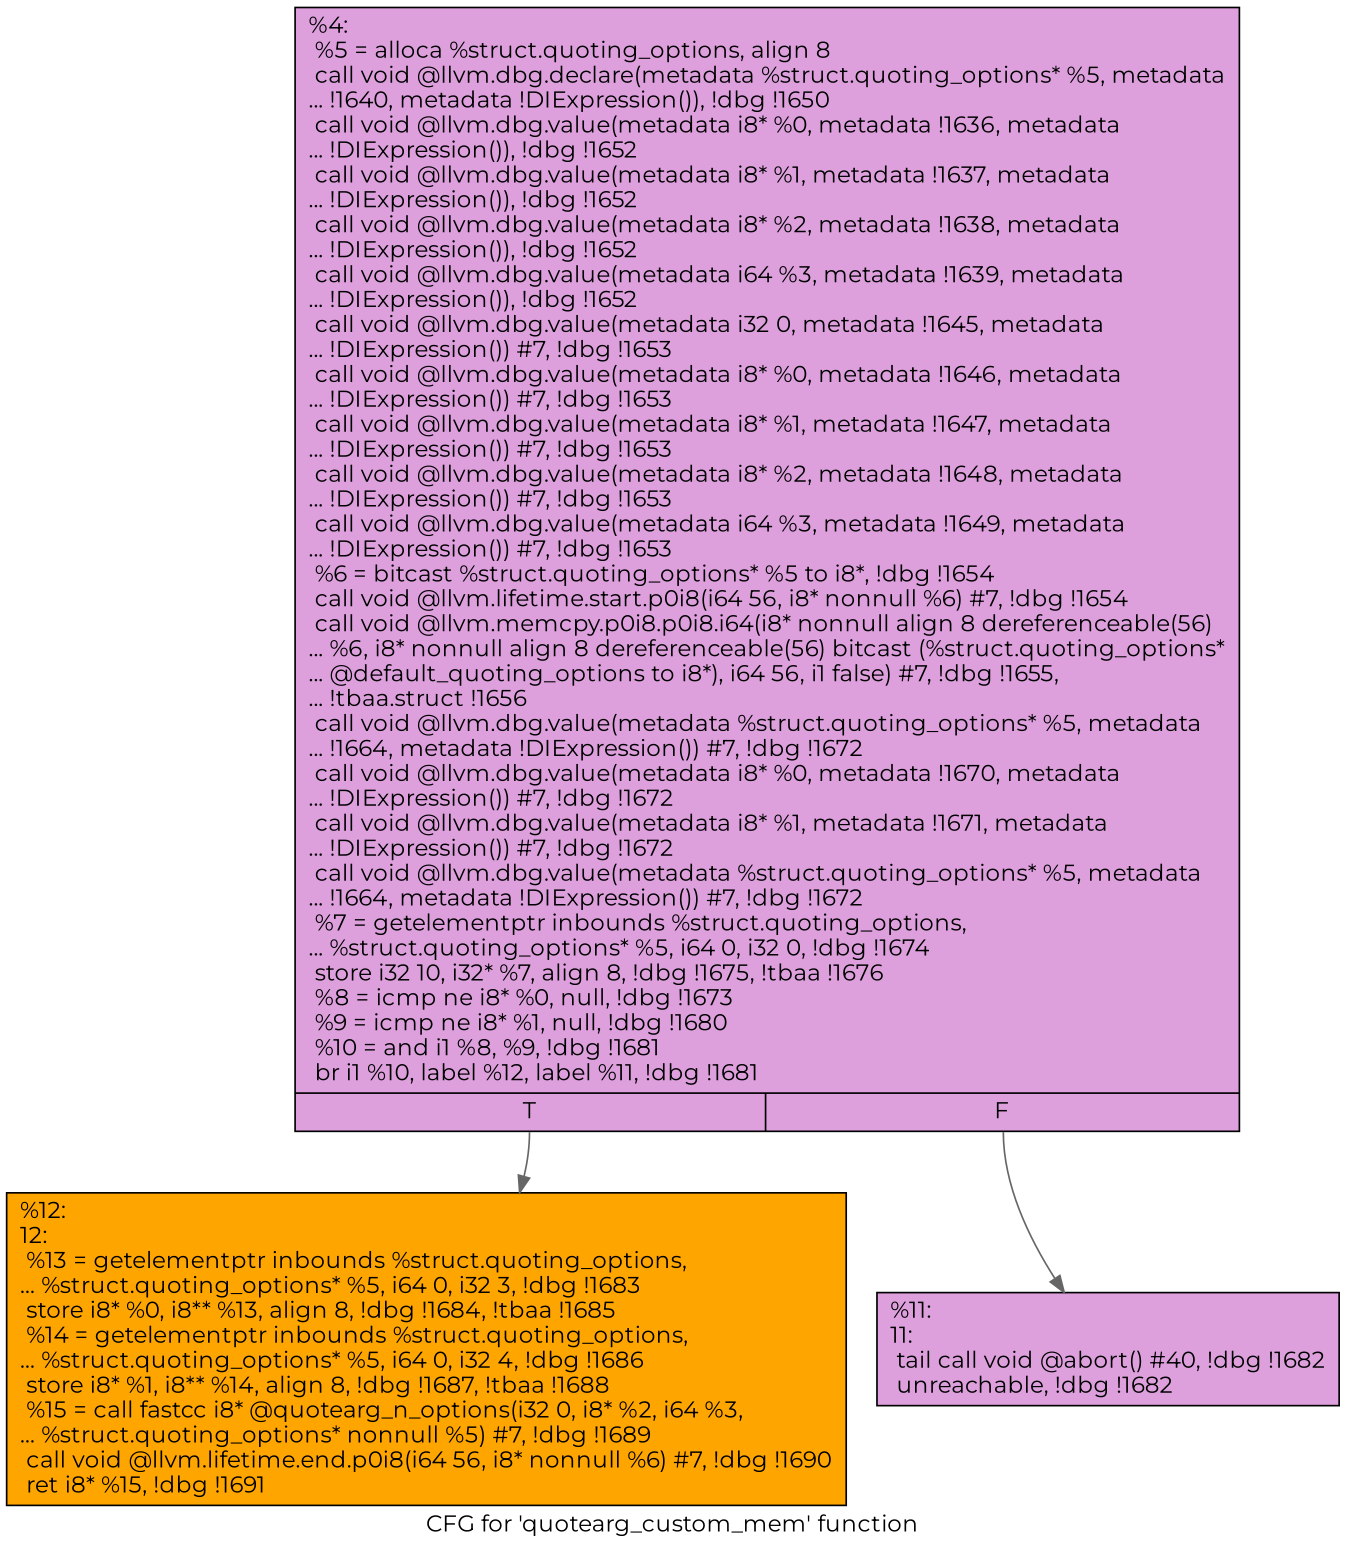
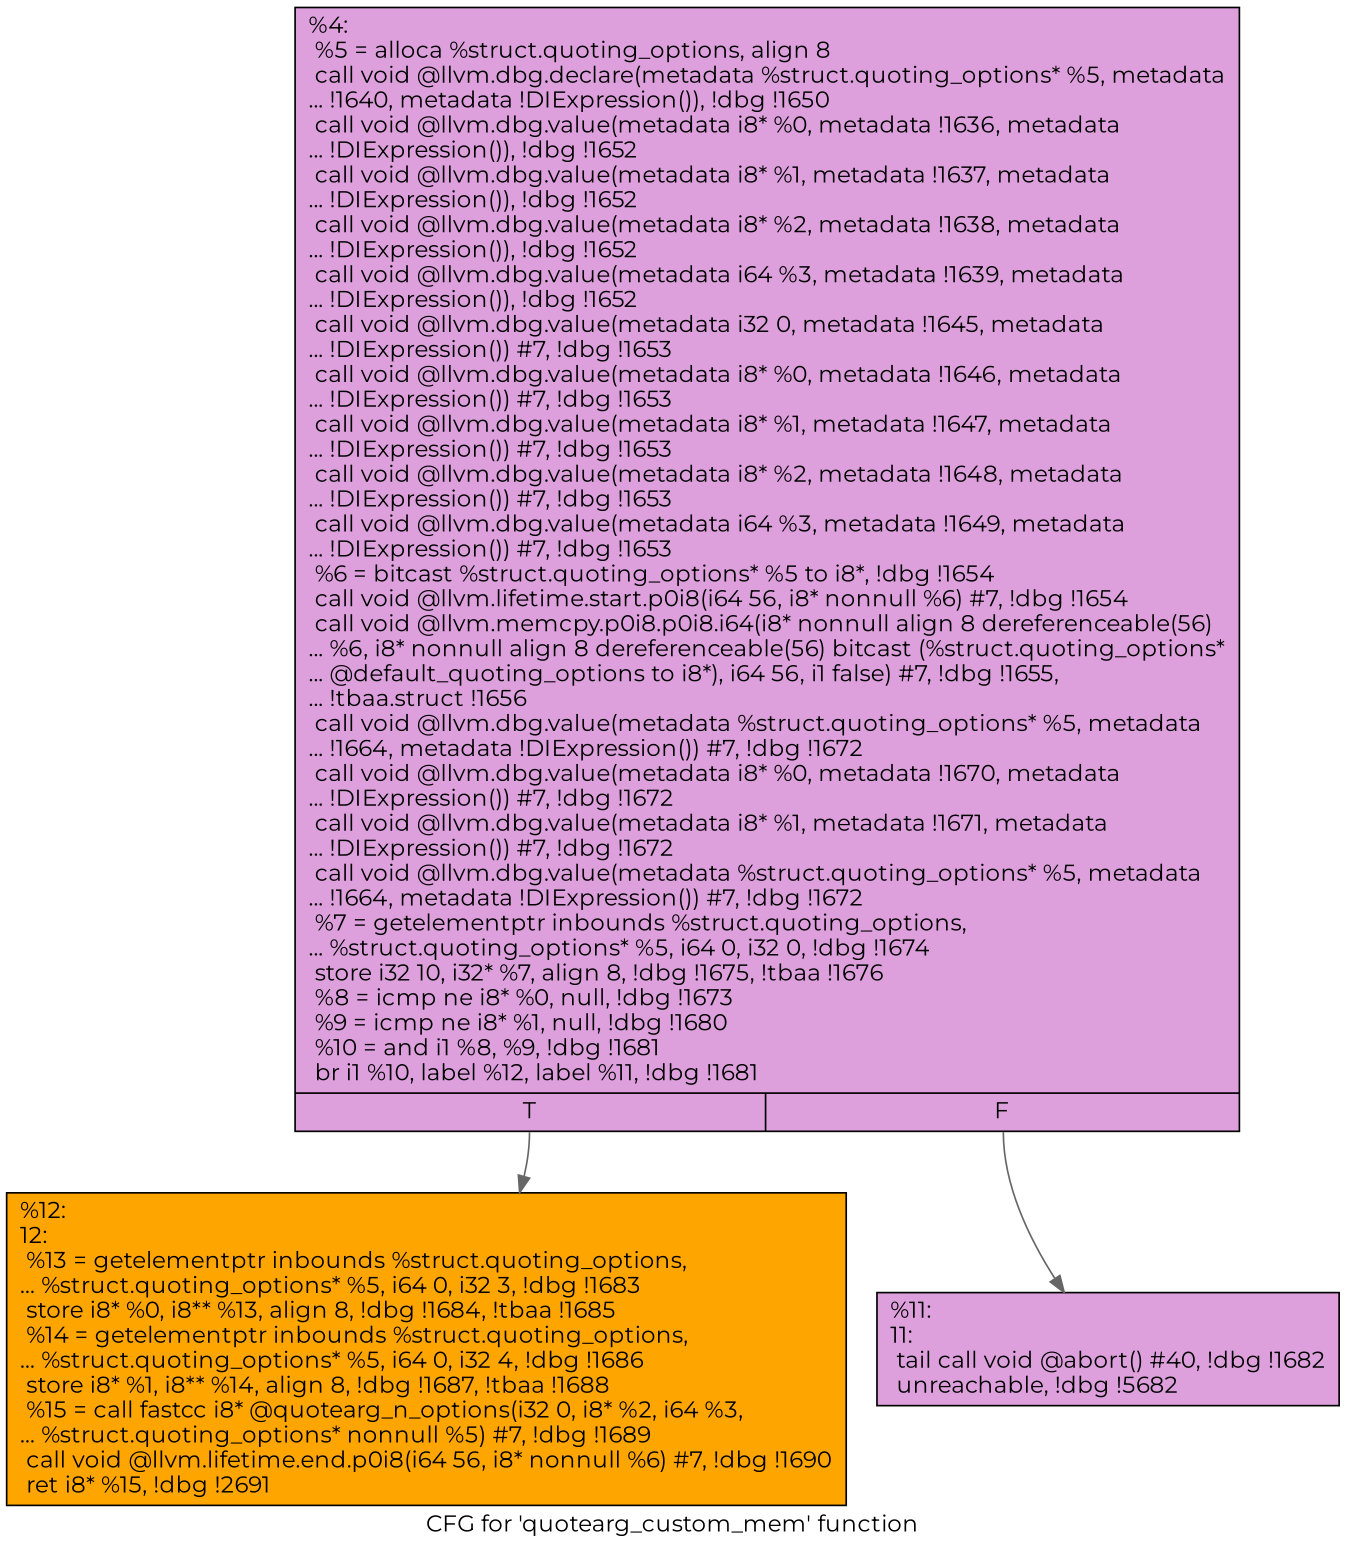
(1032, 1386) -> (1035, 1386)
(143, 1485) -> (145, 1485)
